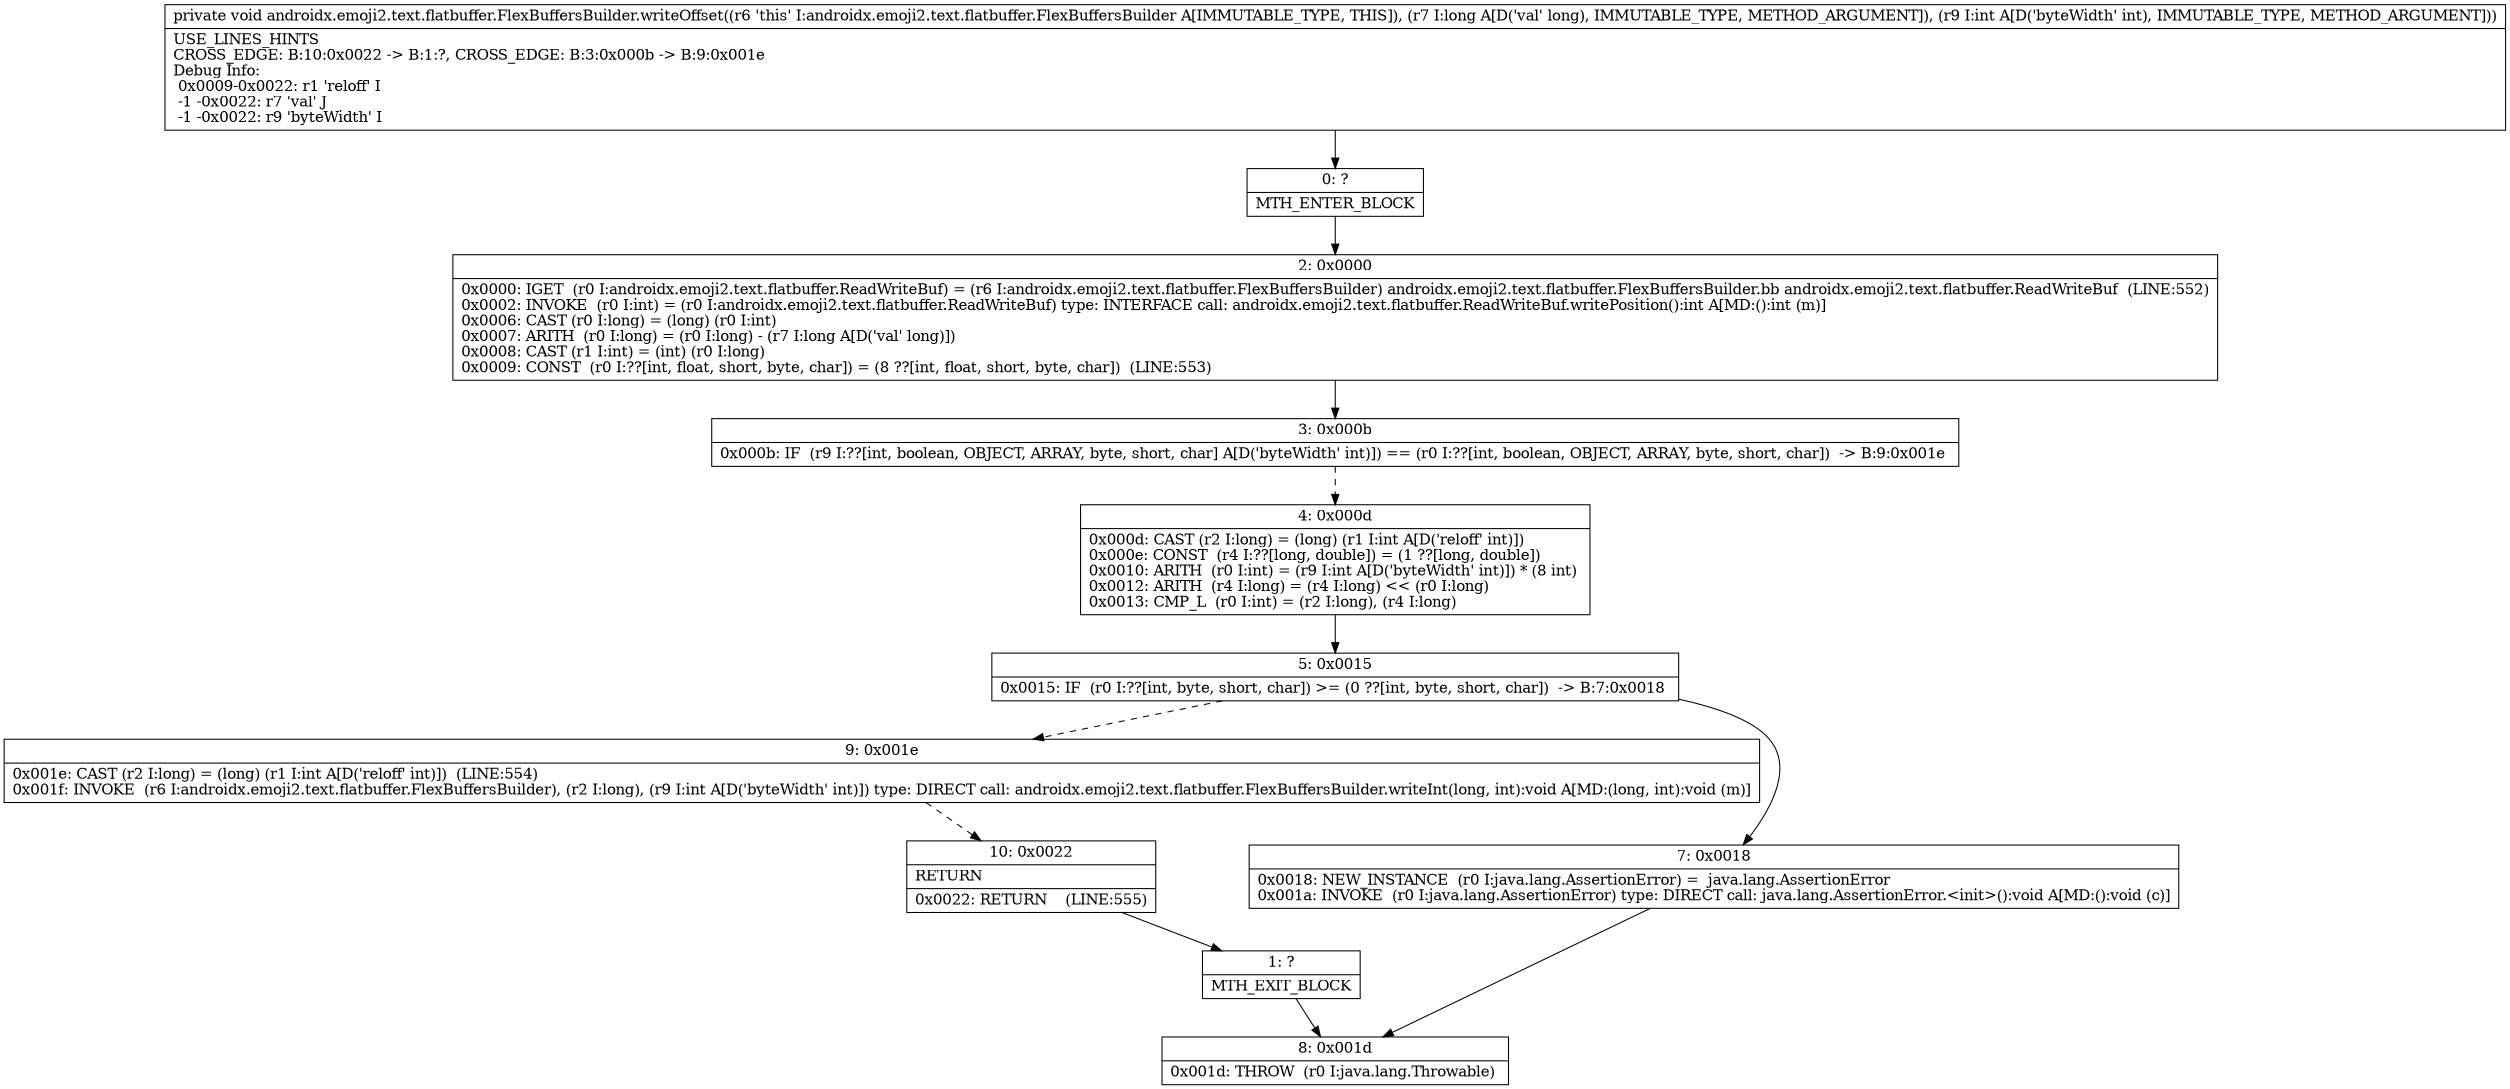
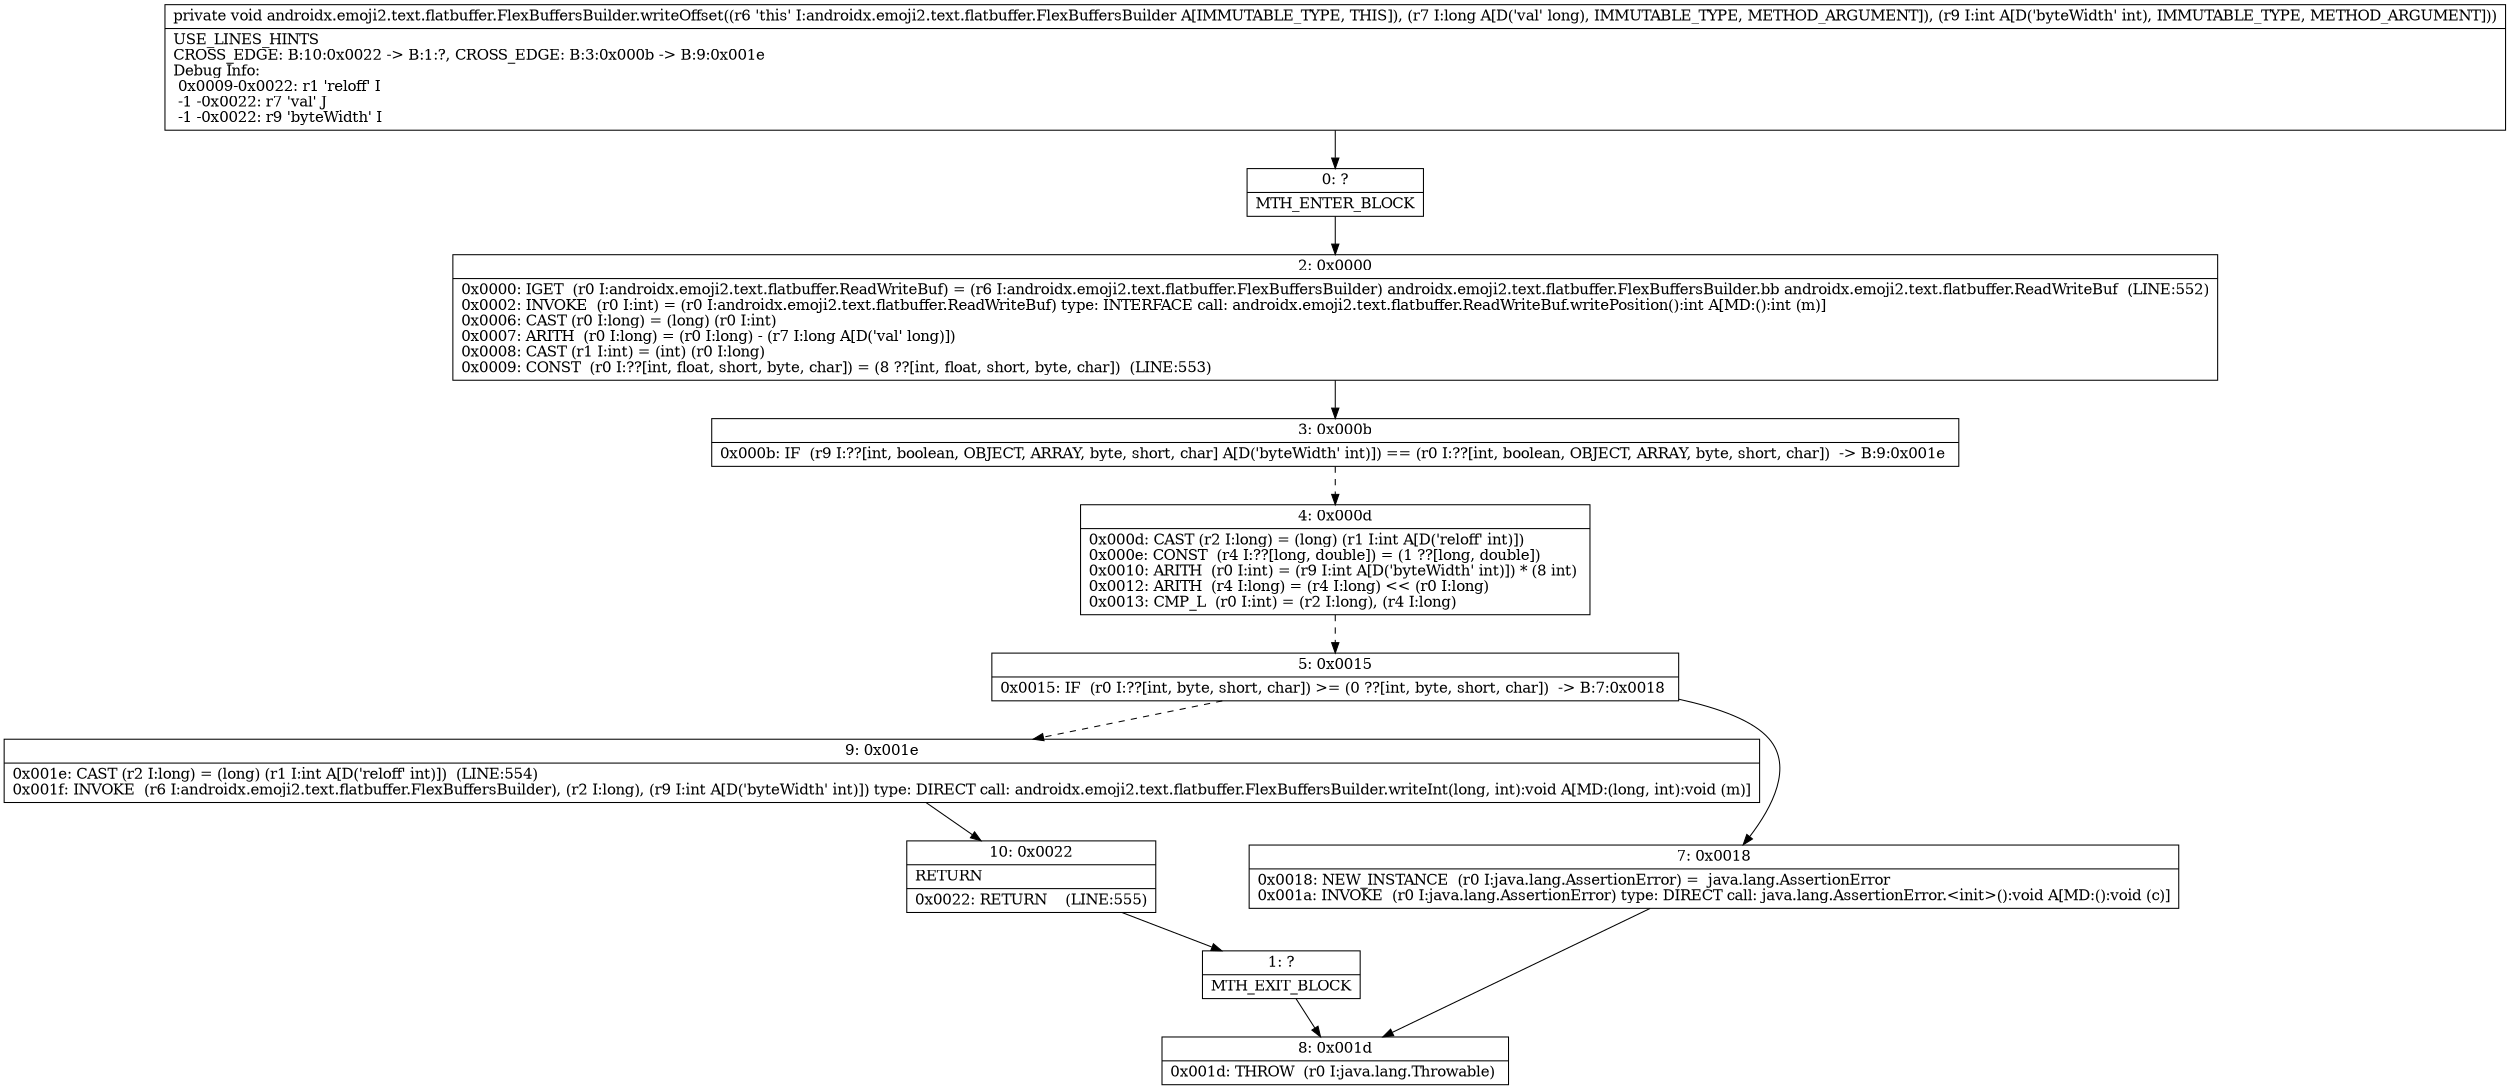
(1335, 629) -> (1335, 629)
(949, 819) -> (949, 819)
